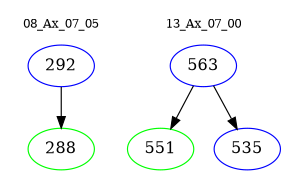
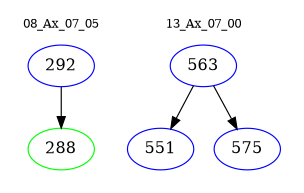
(161, 149) -> (161, 149)
(247, 149) -> (247, 149)
